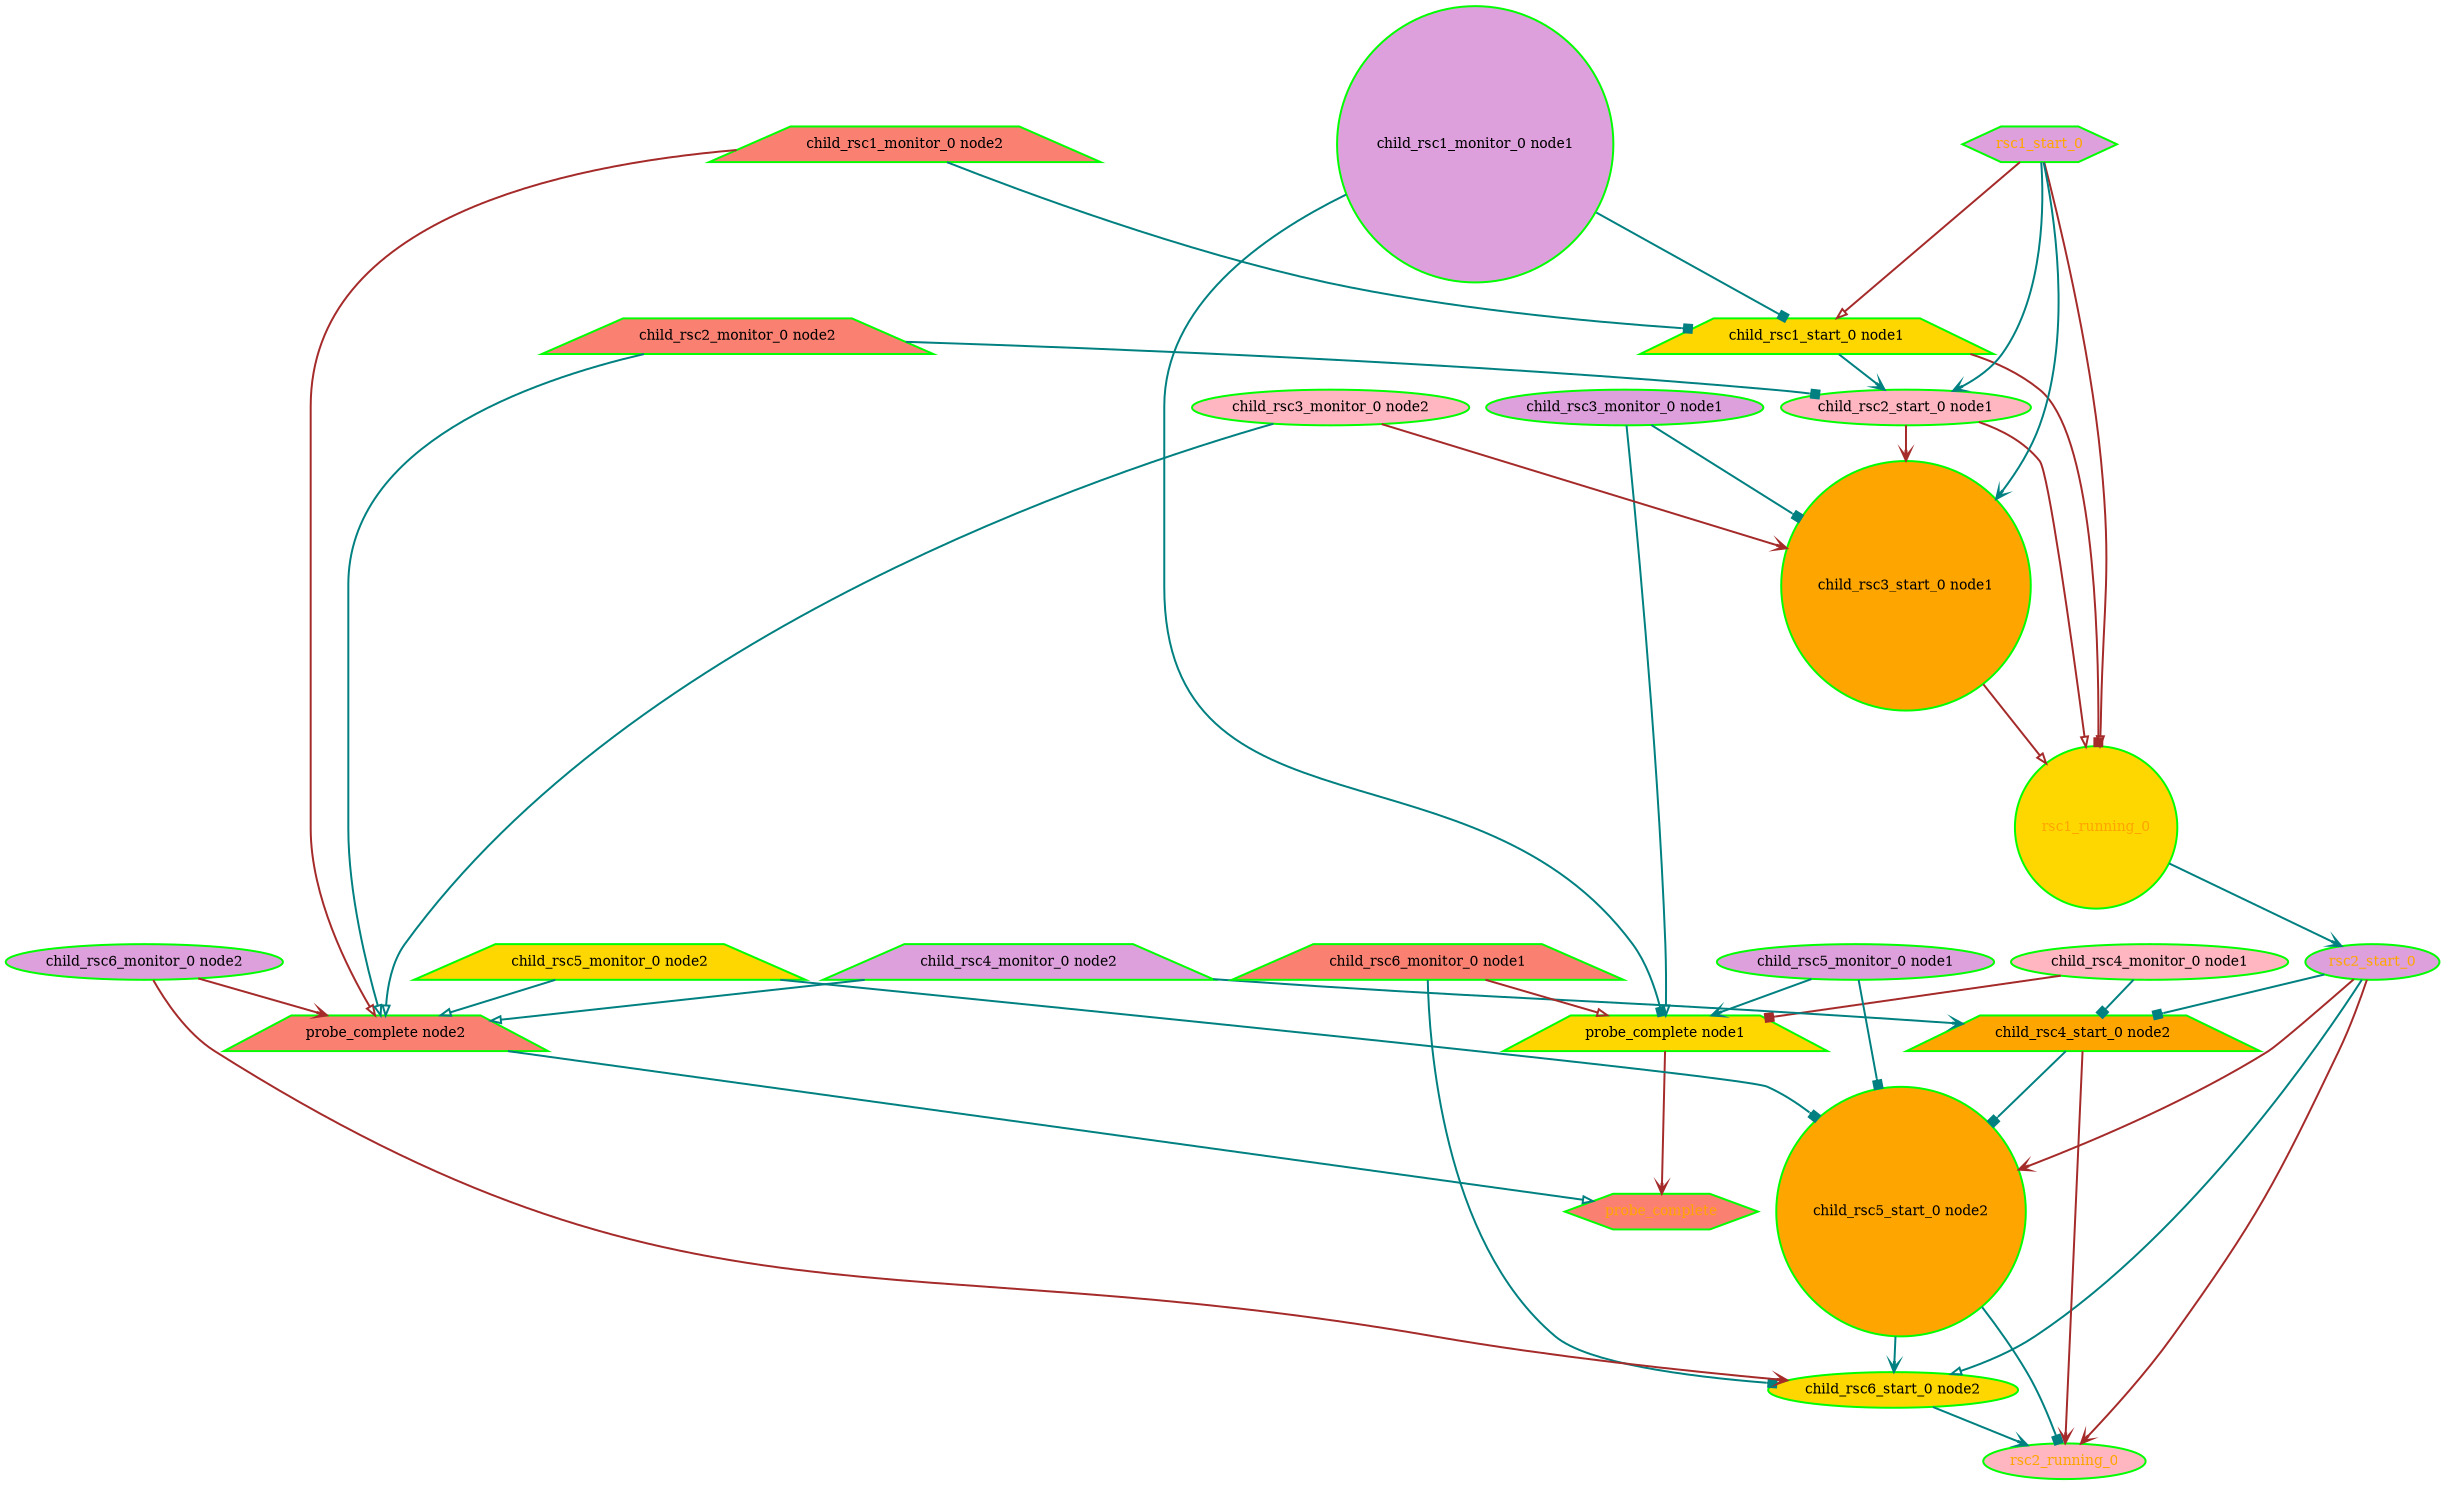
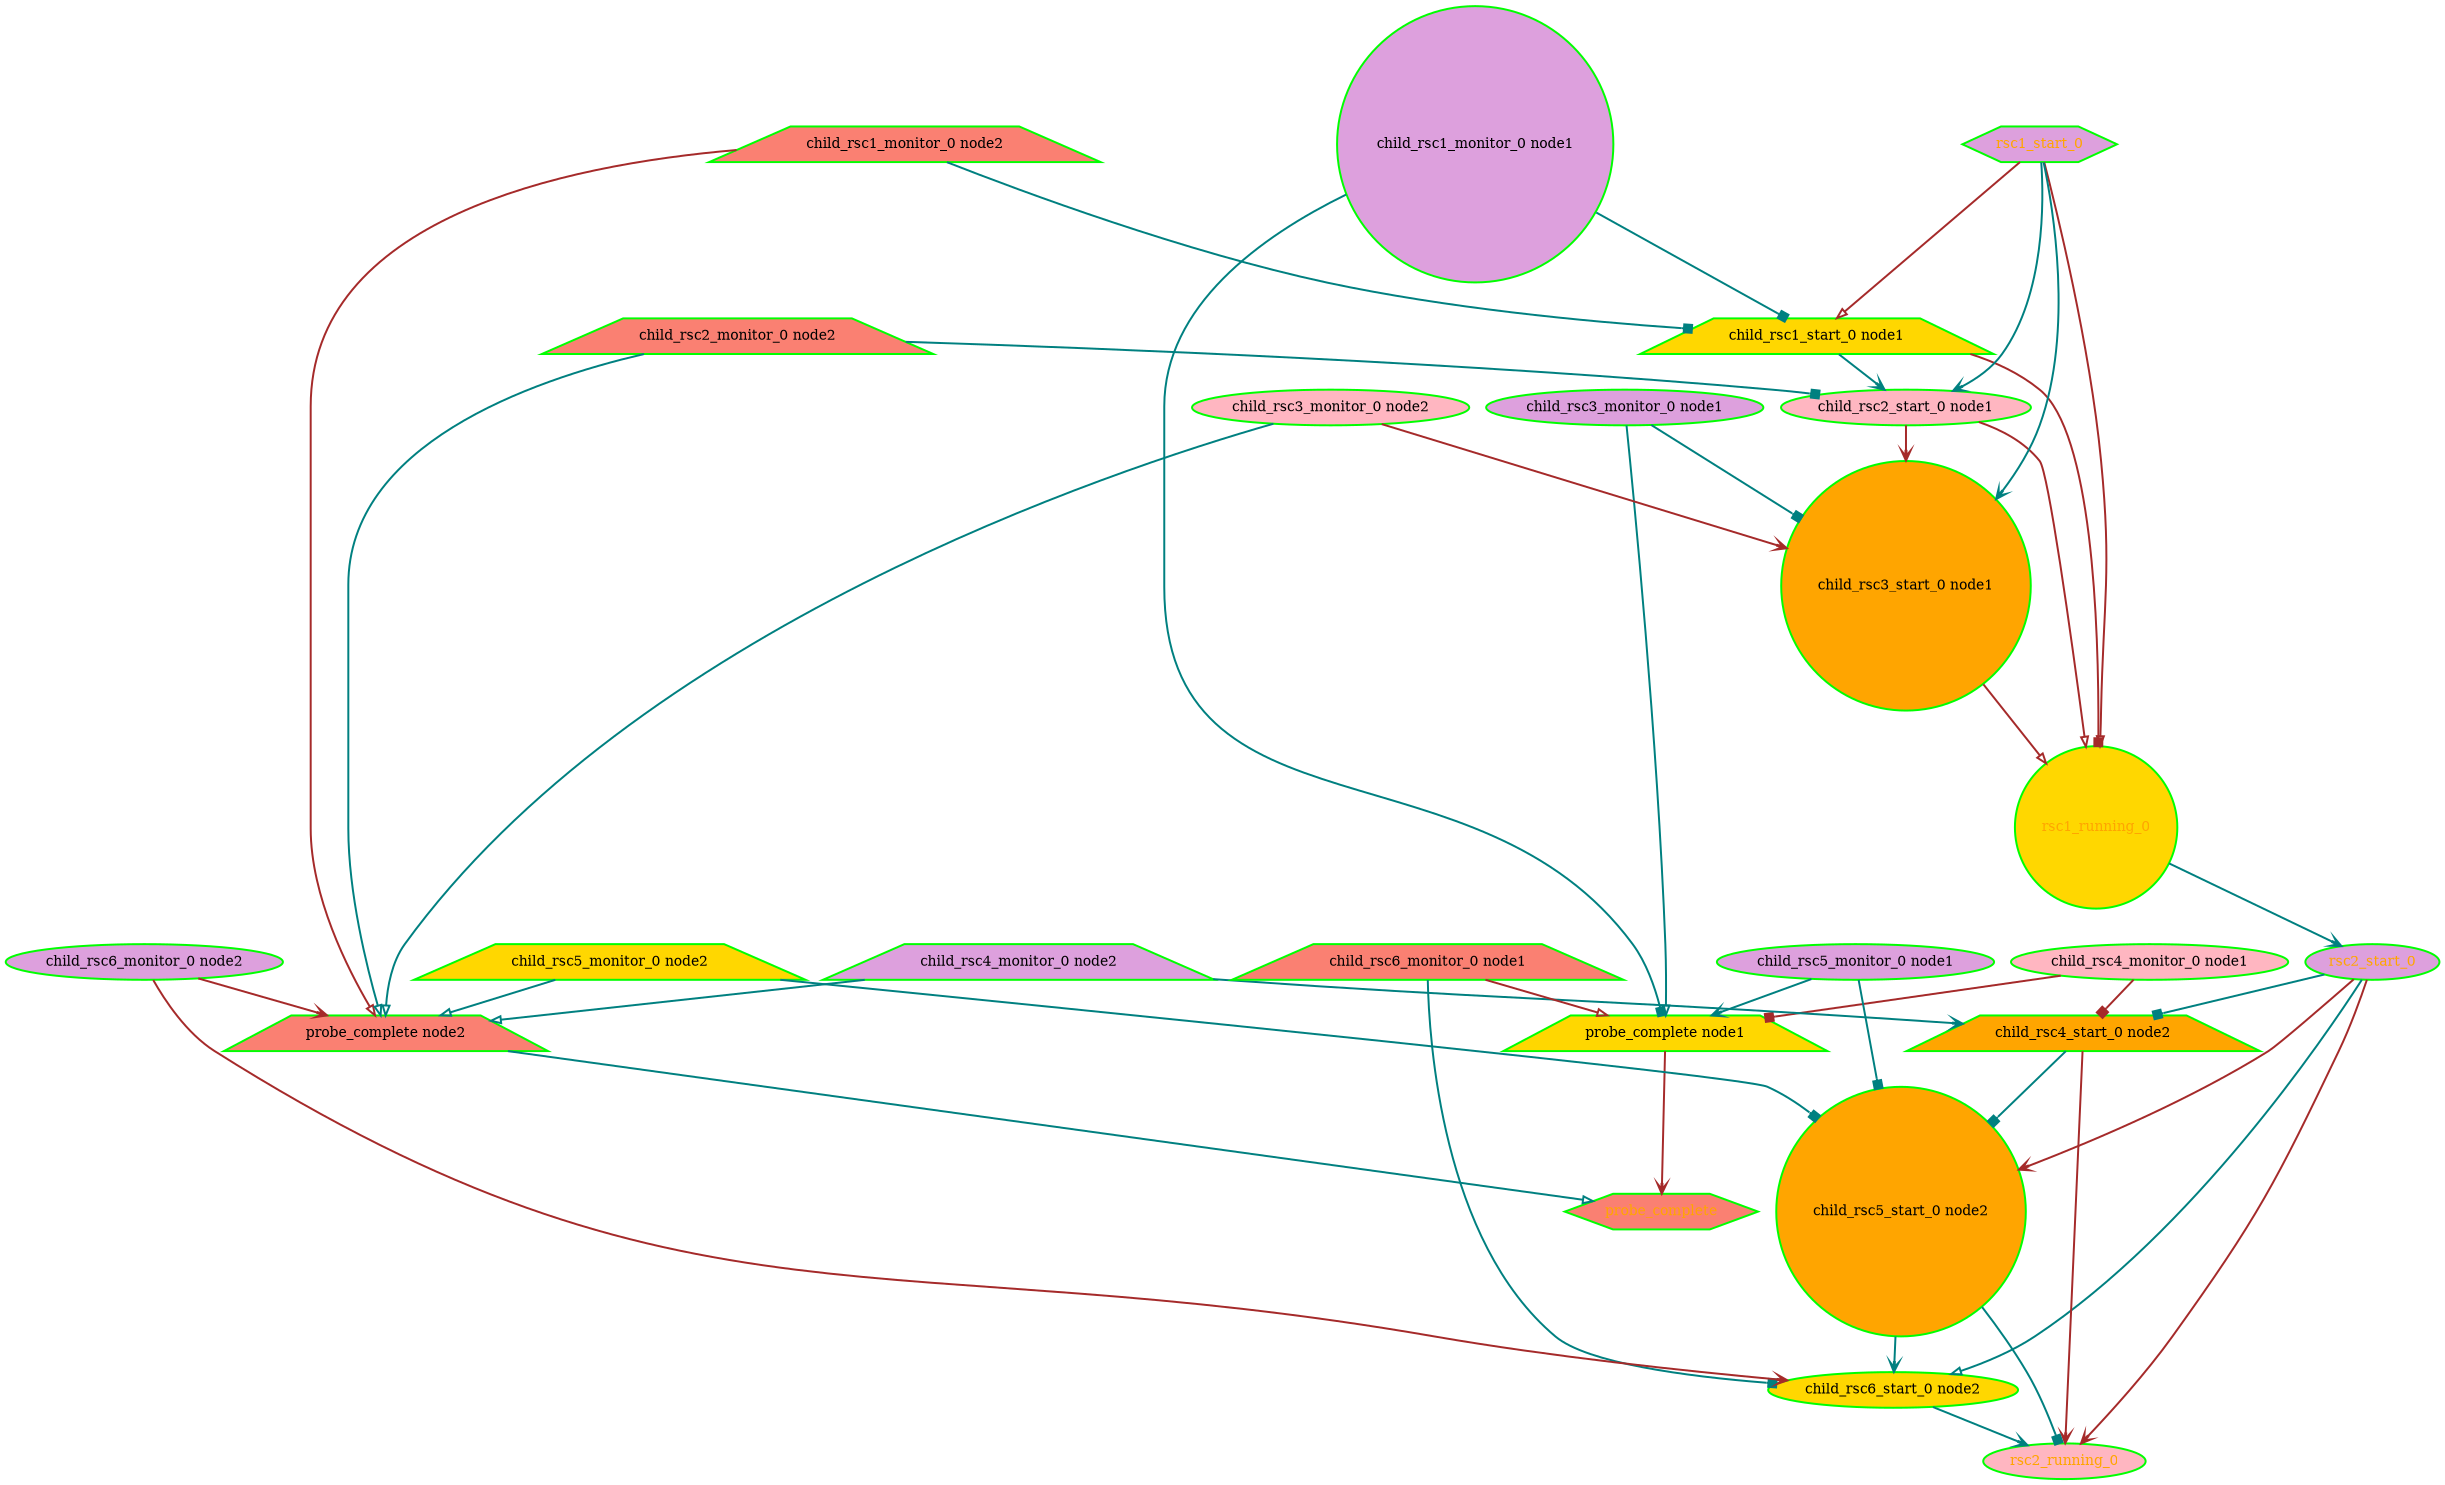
(2120, 994) -> (2120, 994)
